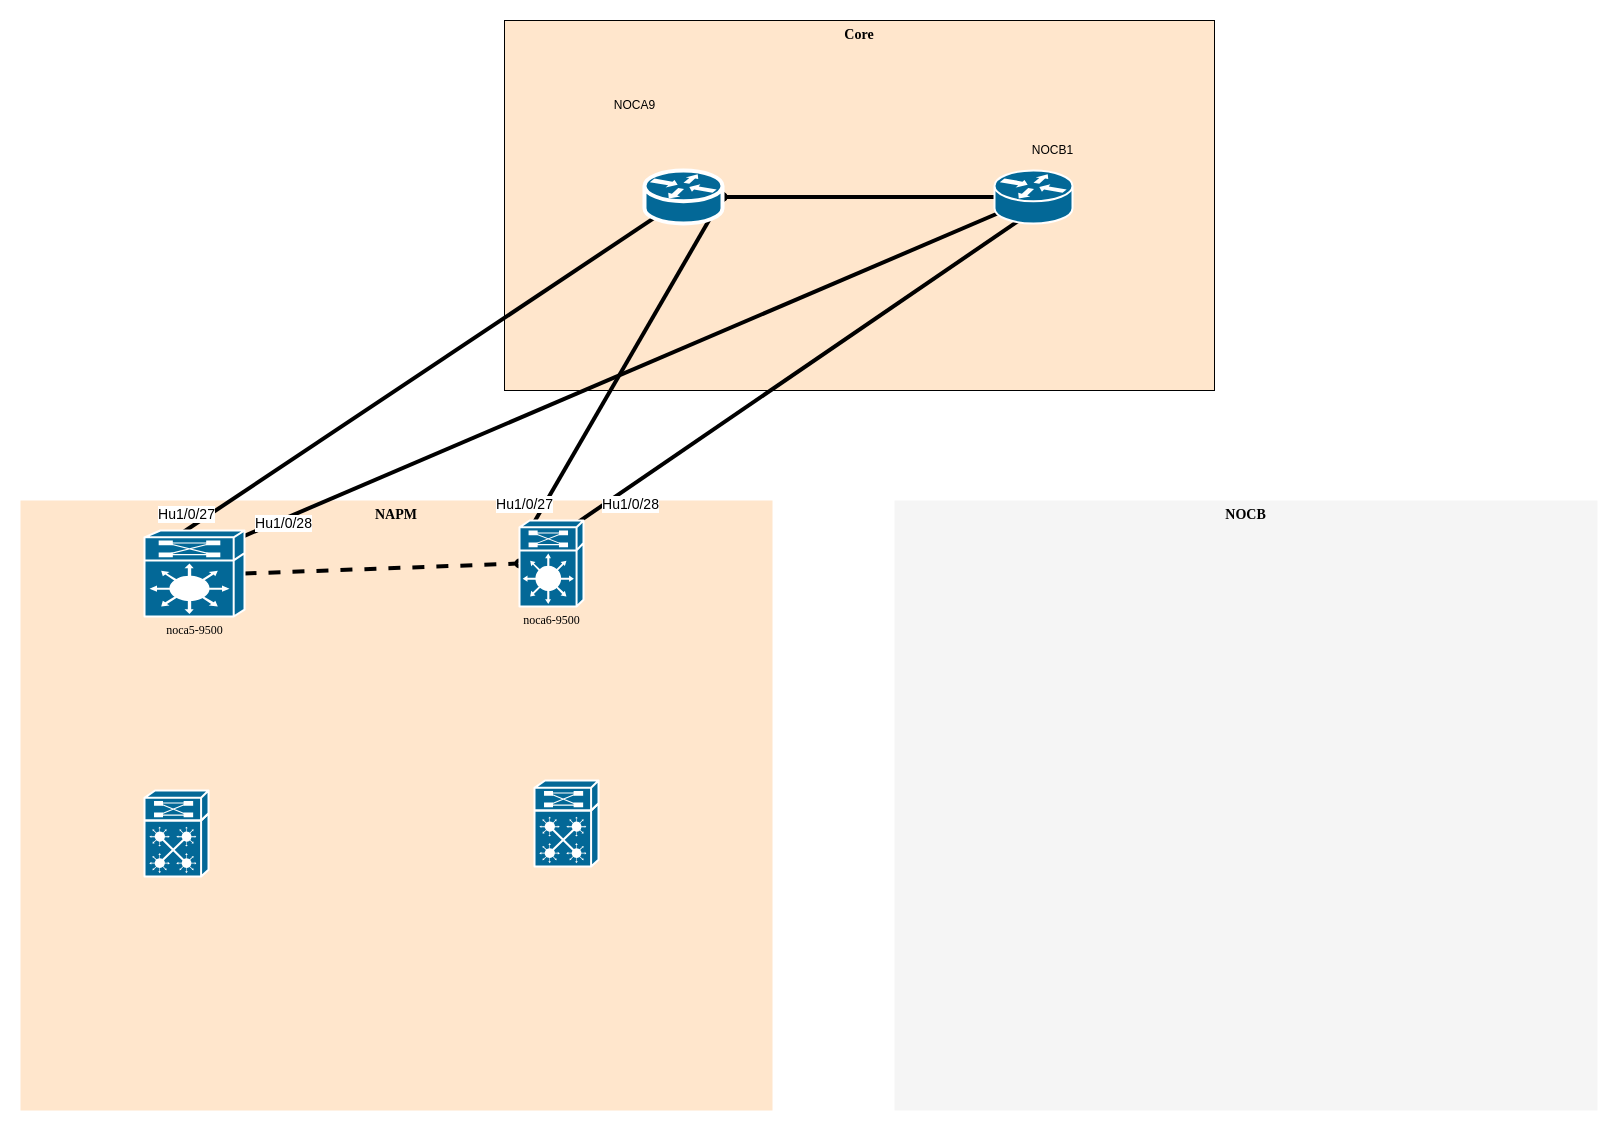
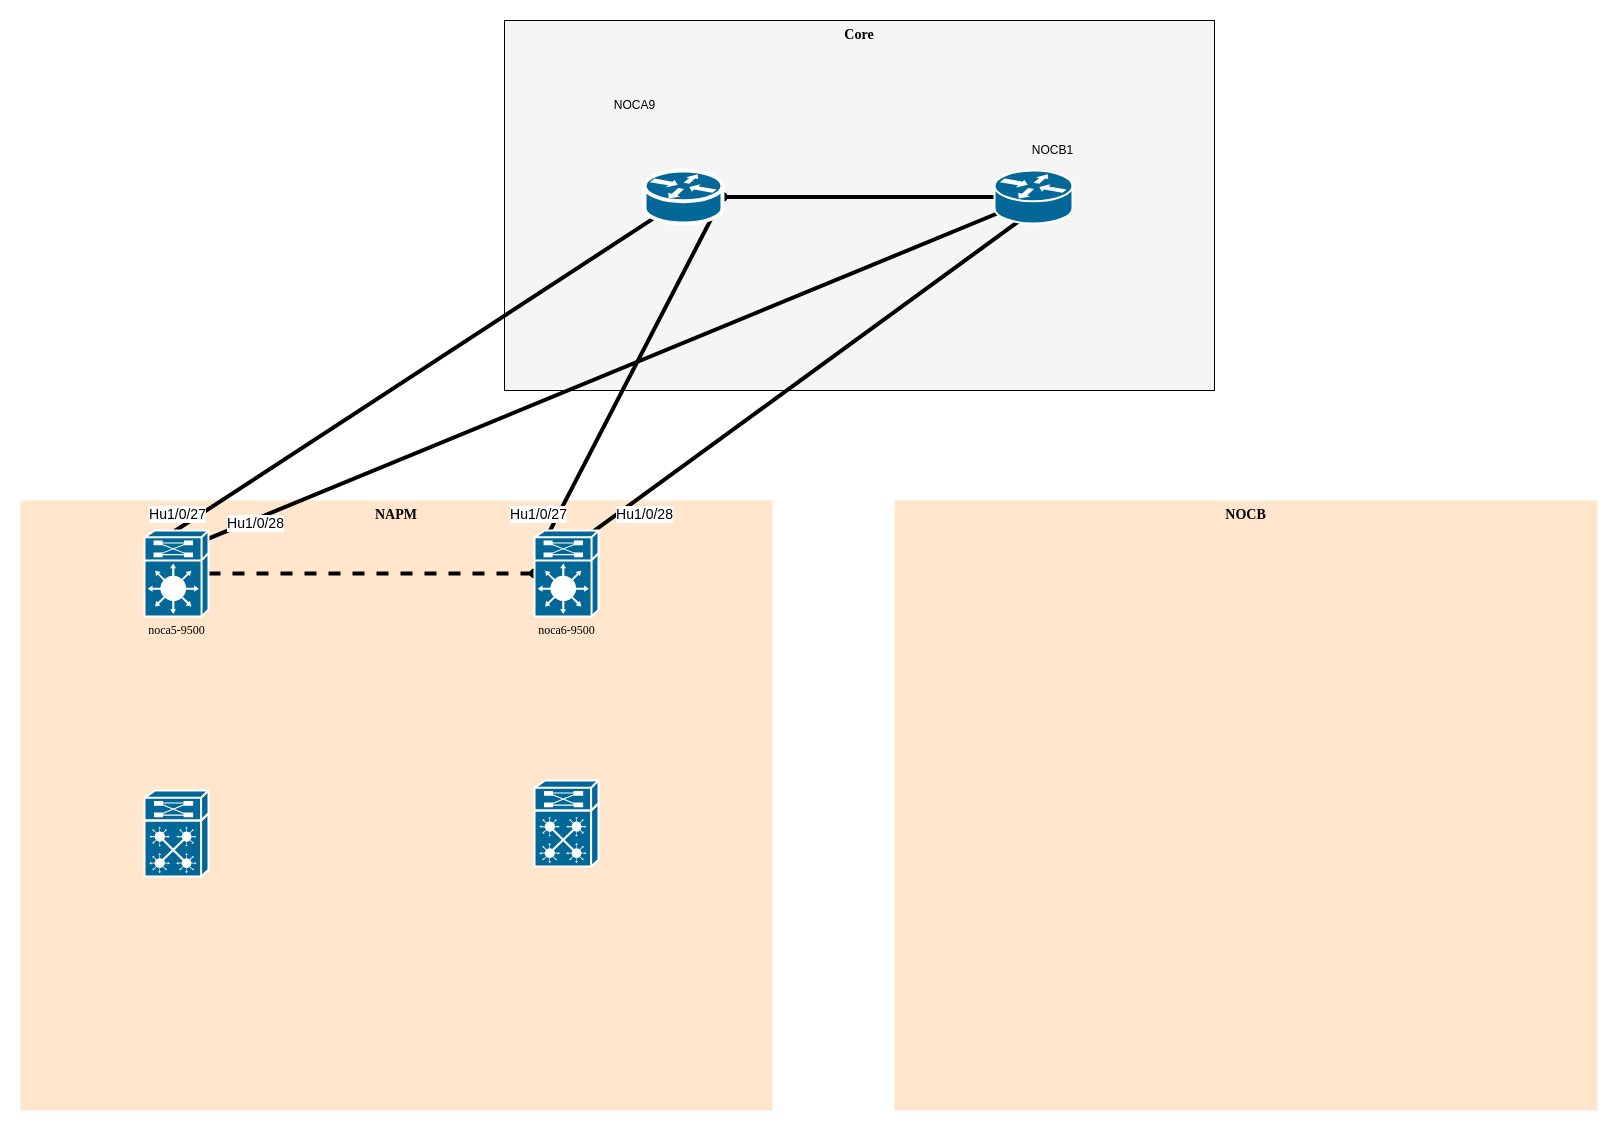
(860, 206) -> (860, 206)
(552, 564) -> (567, 574)
(195, 574) -> (177, 574)
(1246, 806) -> (1246, 806)
